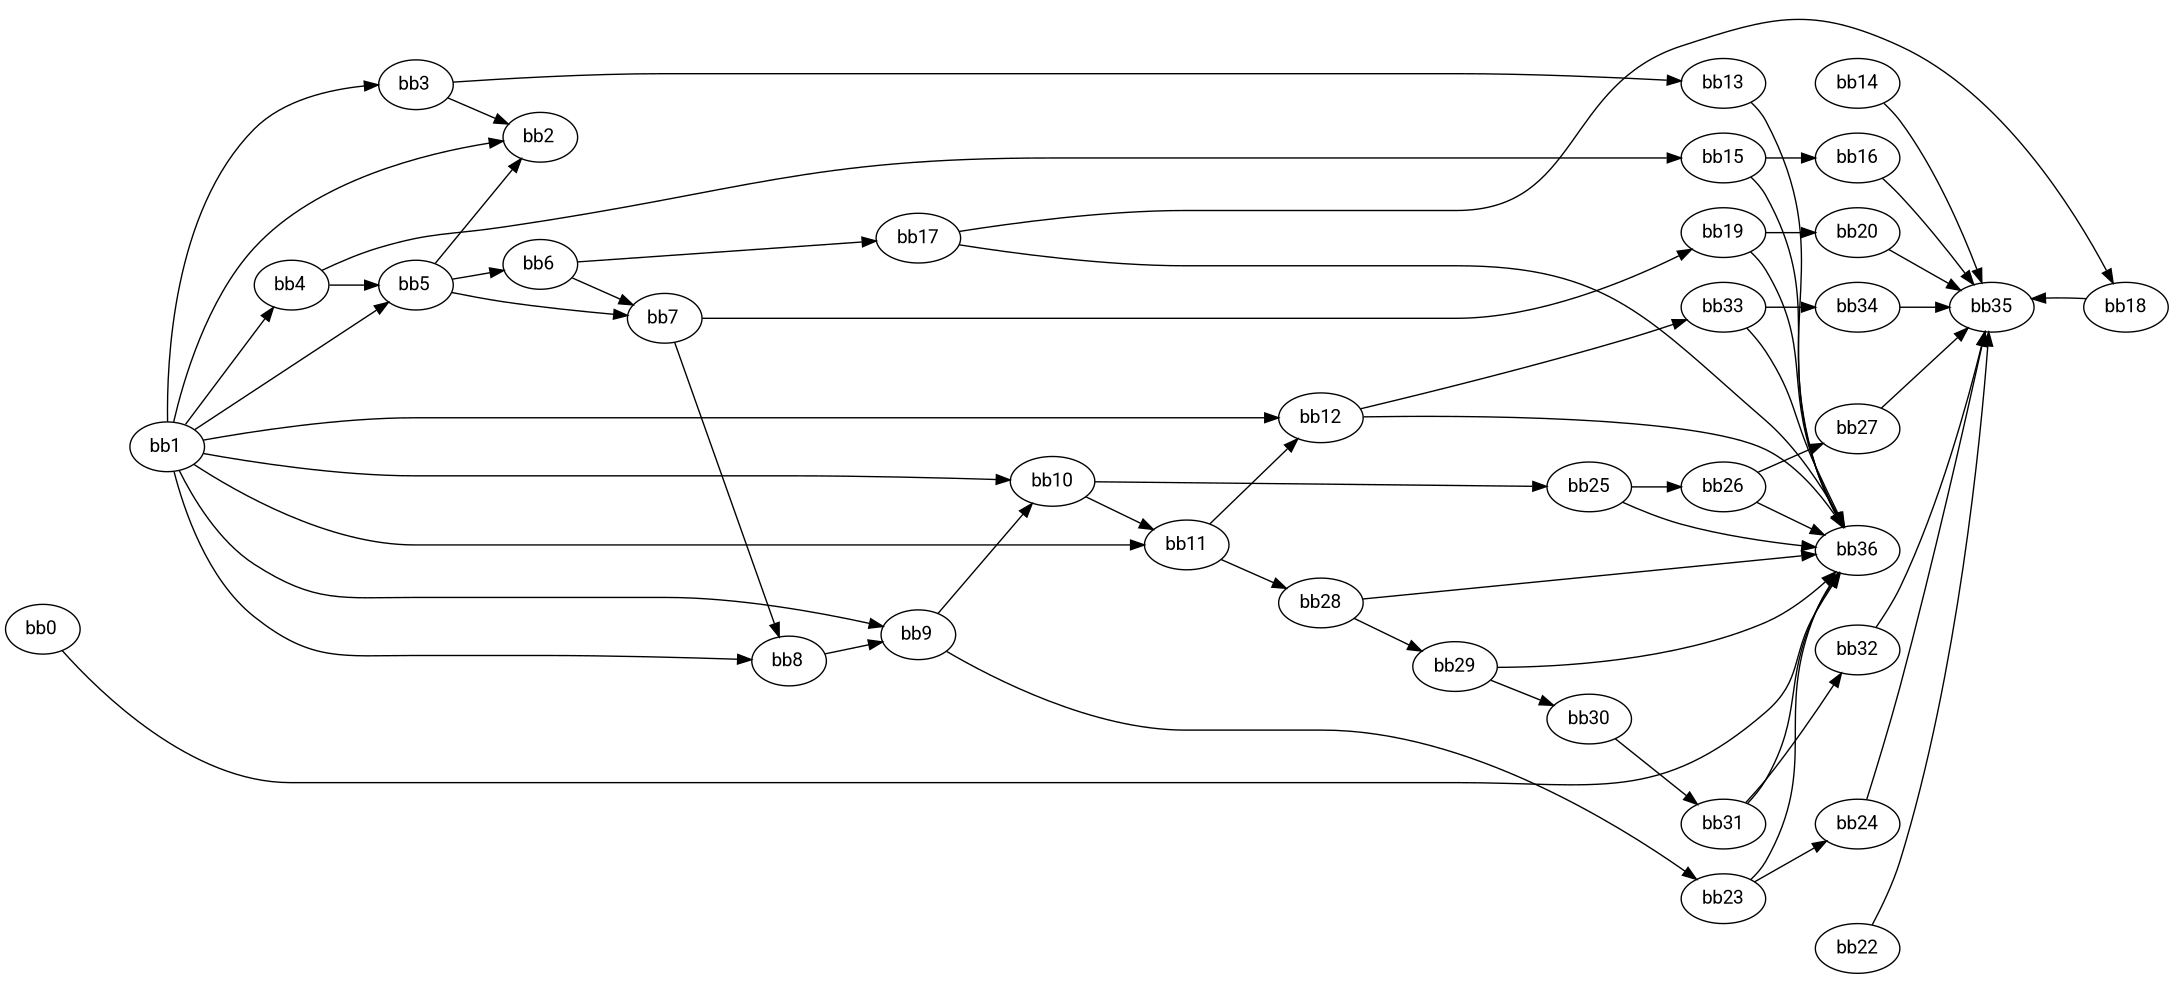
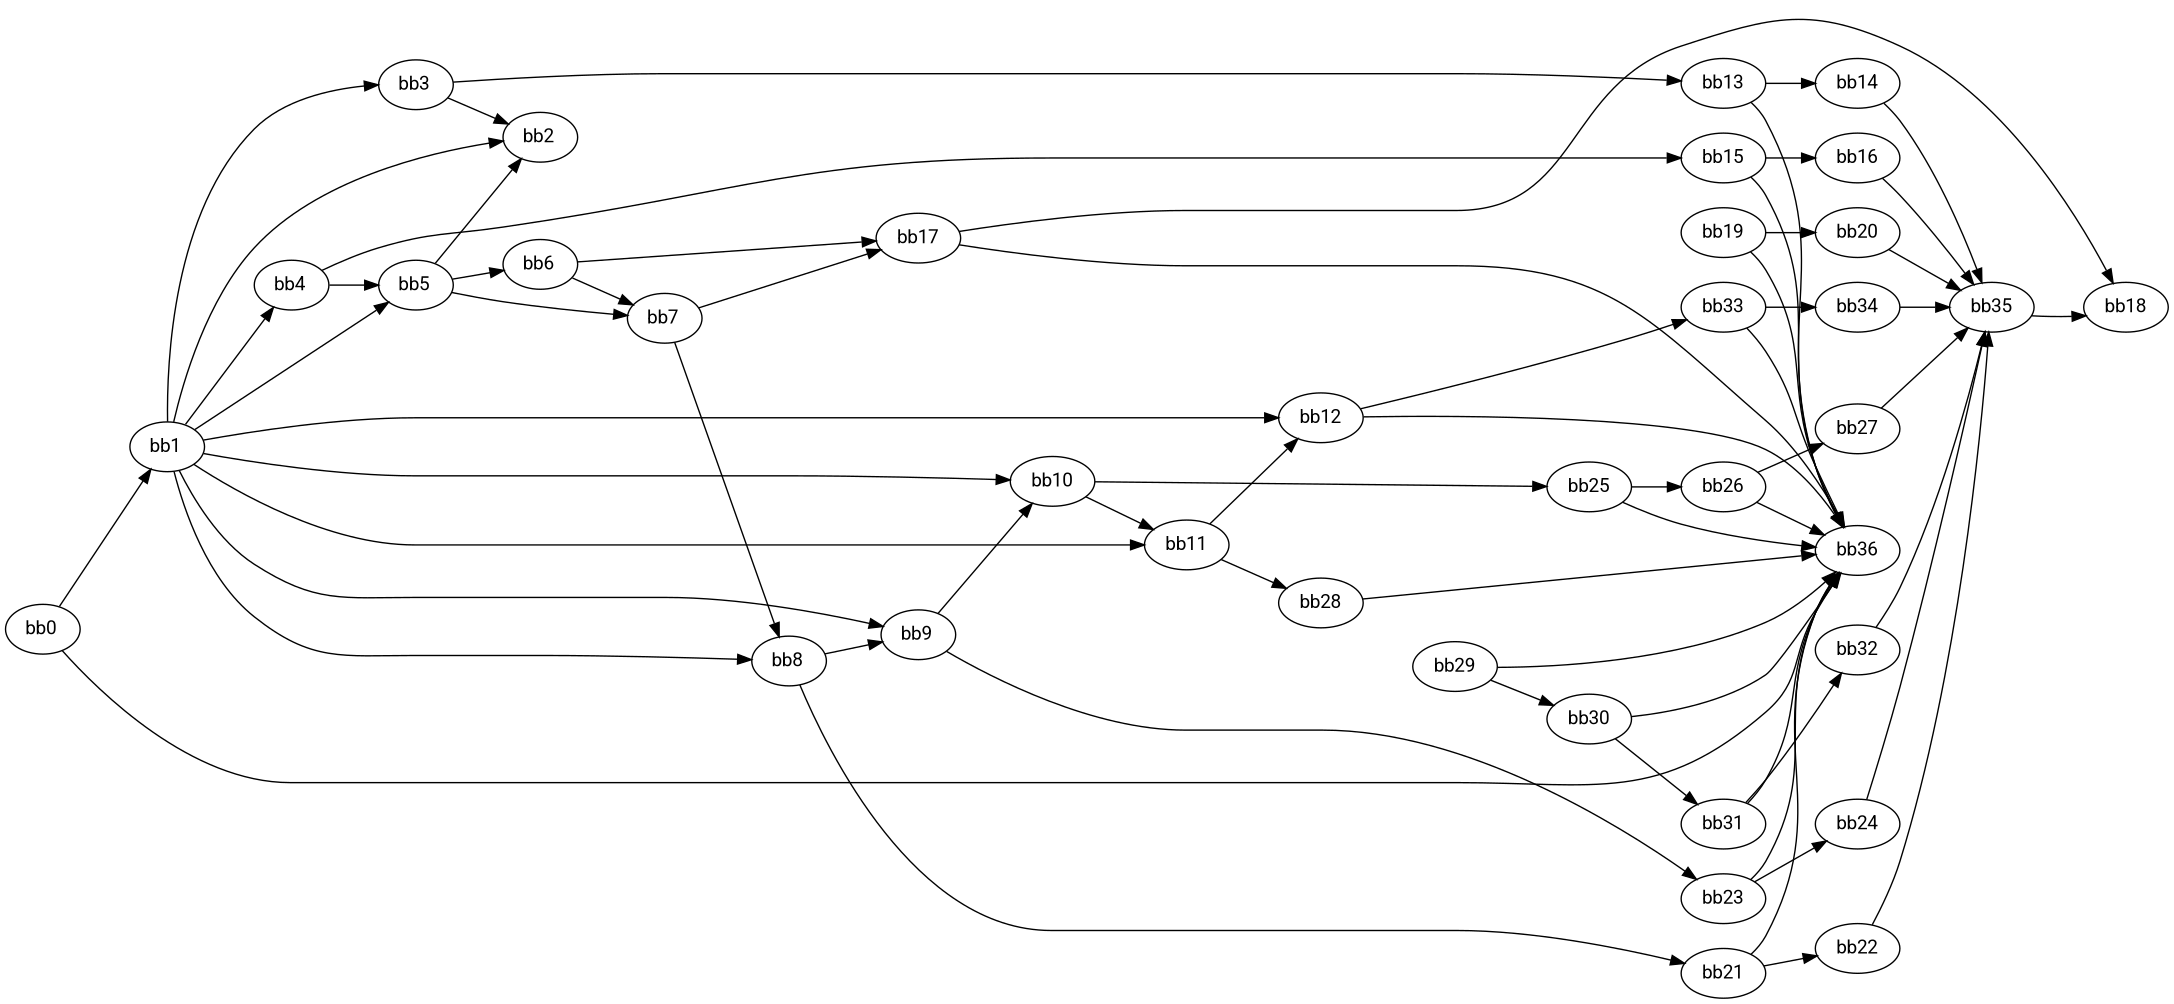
none -> (1783, 83)
(2066, 298) -> (2052, 317)
(1196, 318) -> (783, 281)
none -> (101, 544)
(1382, 632) -> none
none -> (1753, 682)
none -> (1723, 973)
